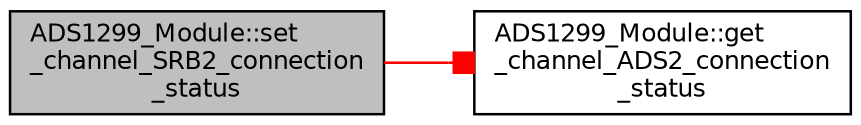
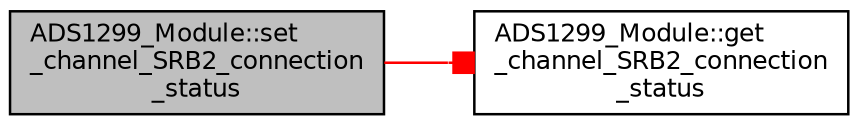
(663, 63) -> (661, 63)
